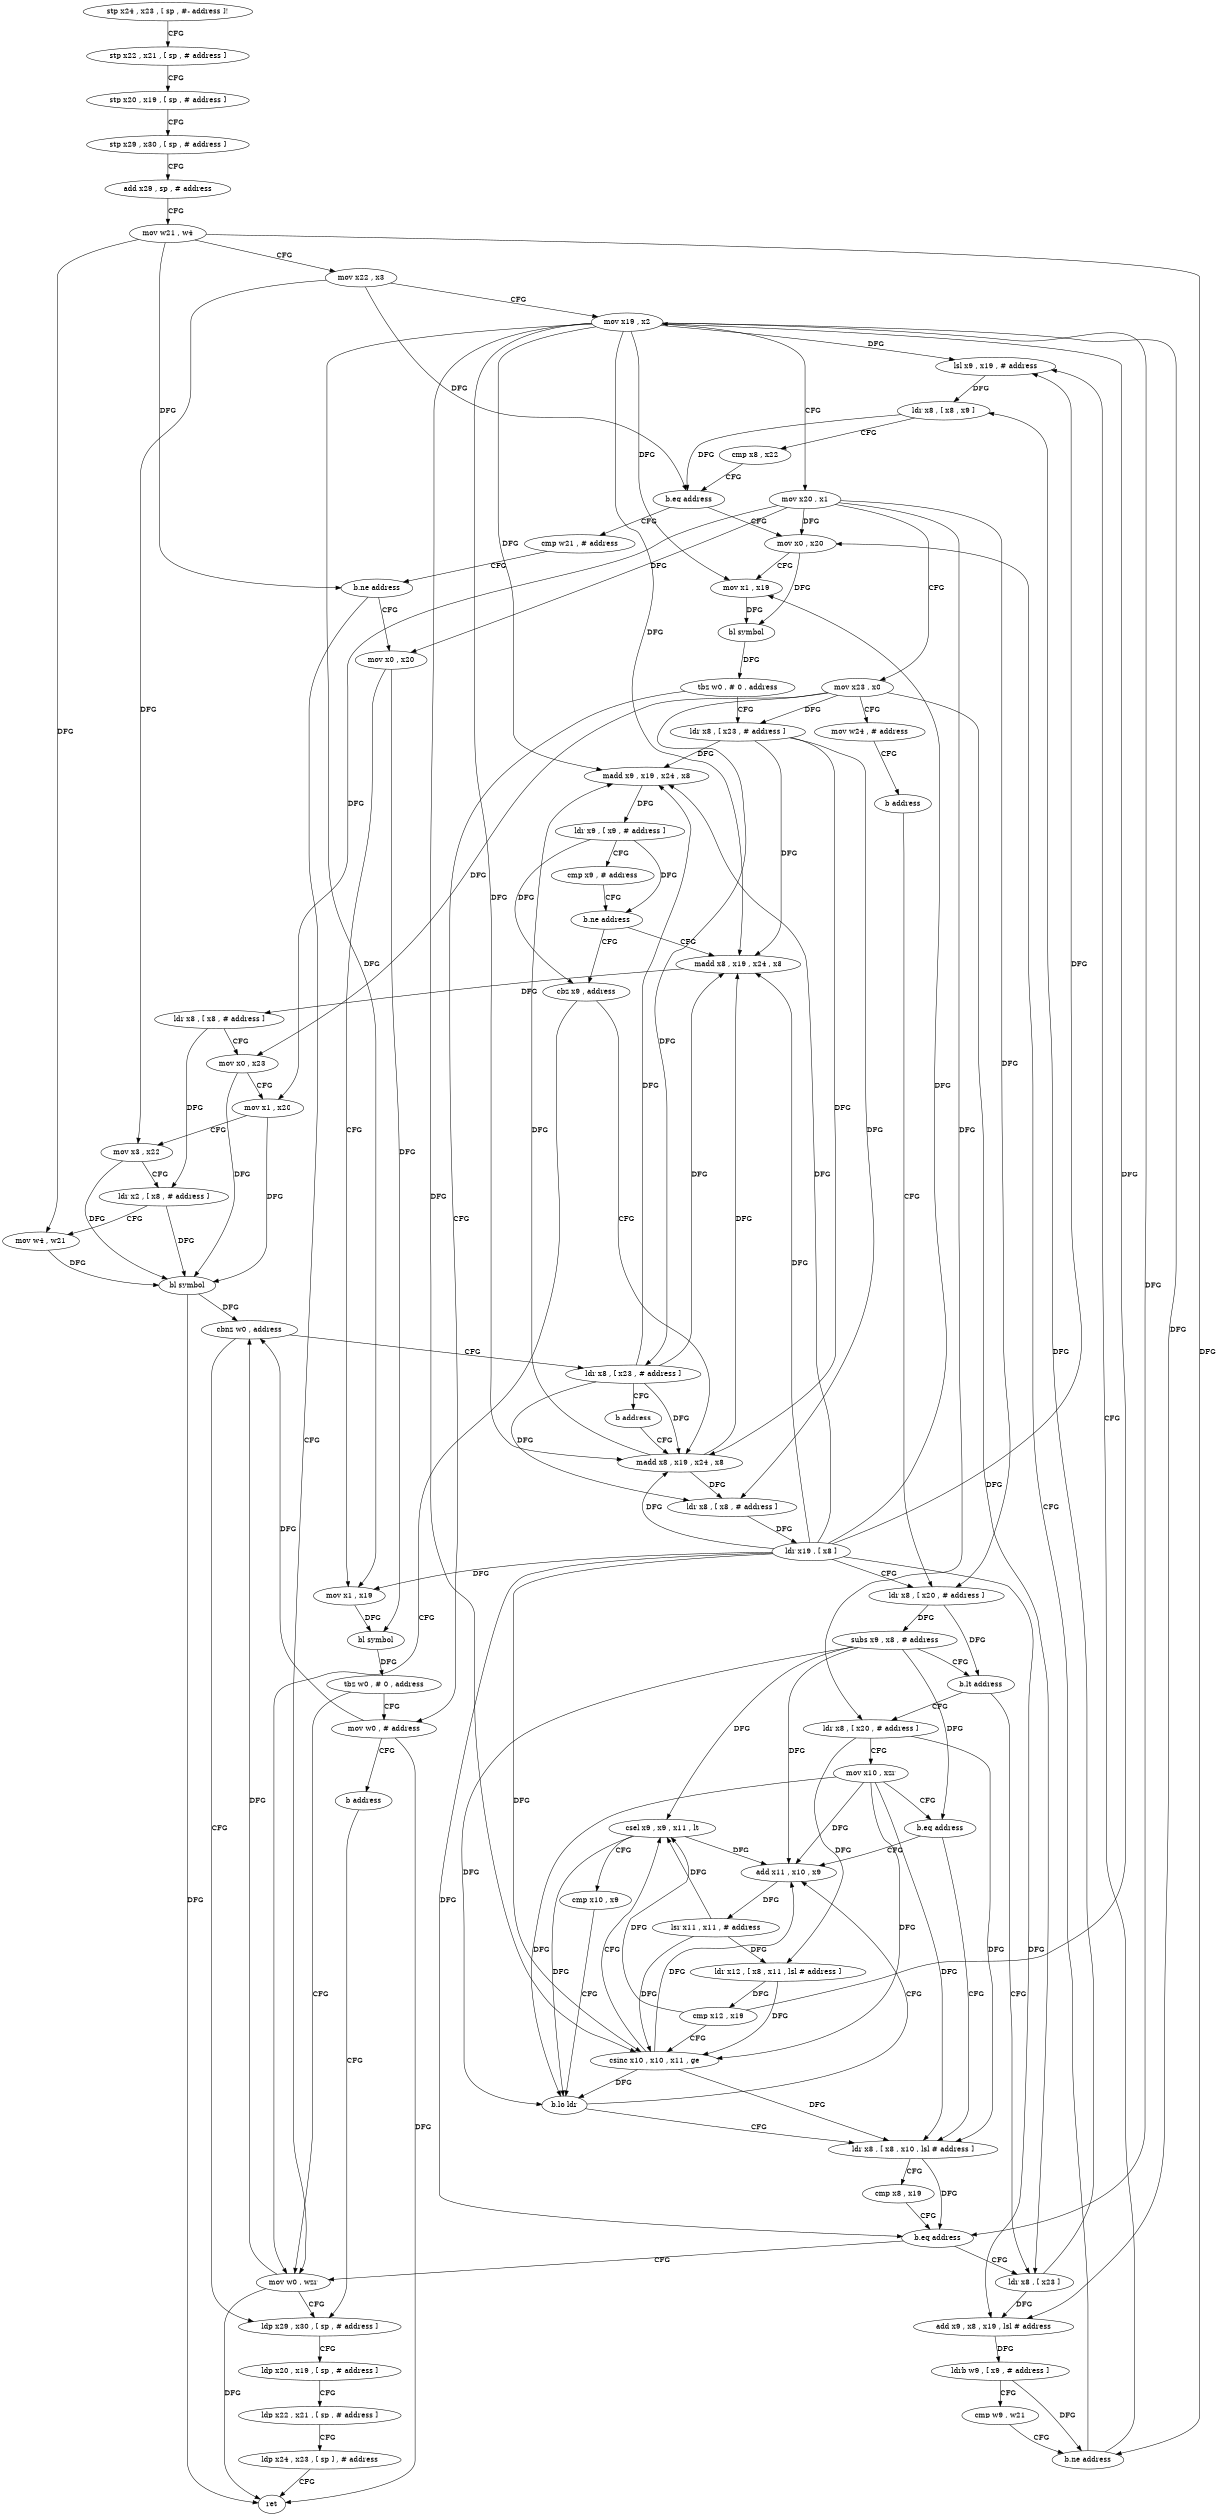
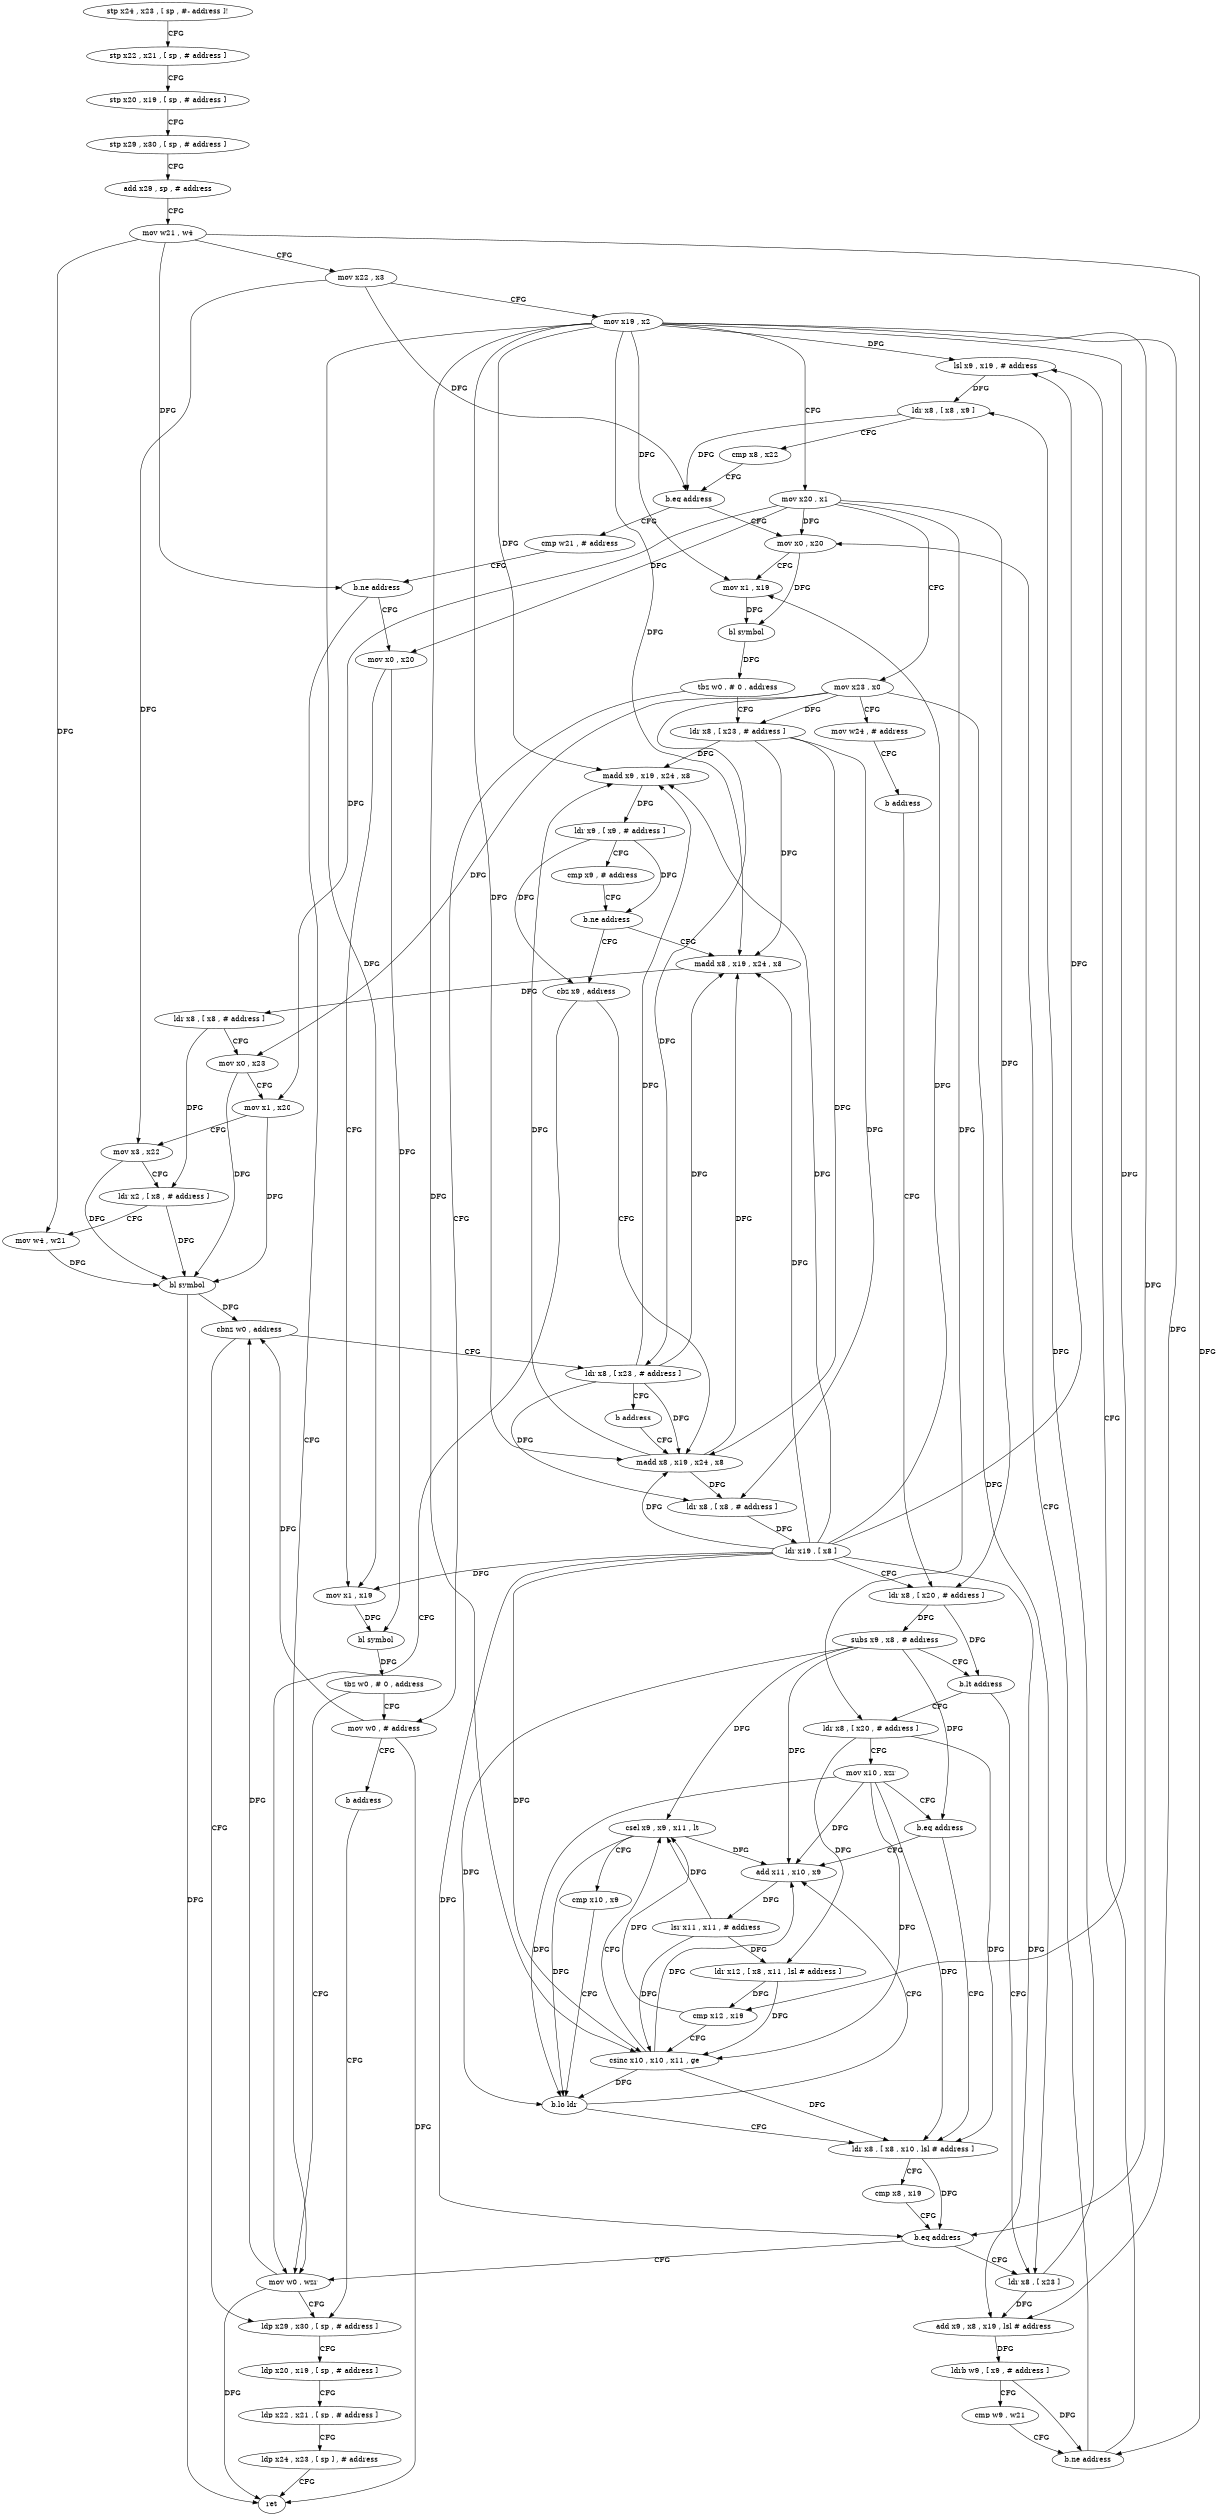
(1122, 1103) -> (1122, 1097)
